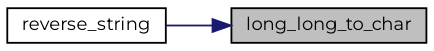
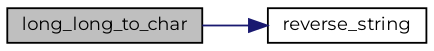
(189, 26) -> (226, 26)
